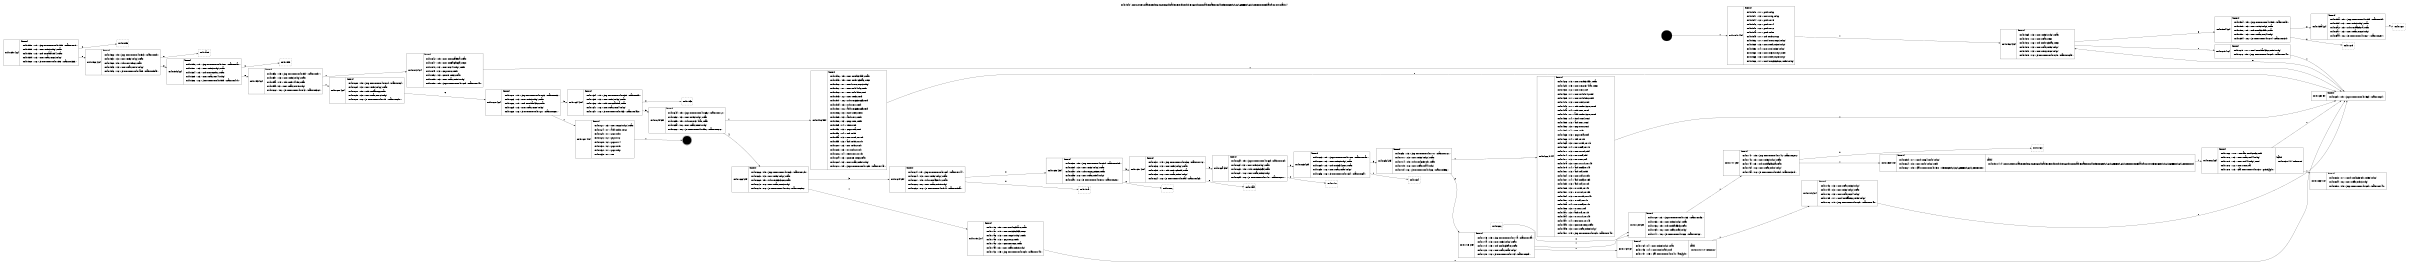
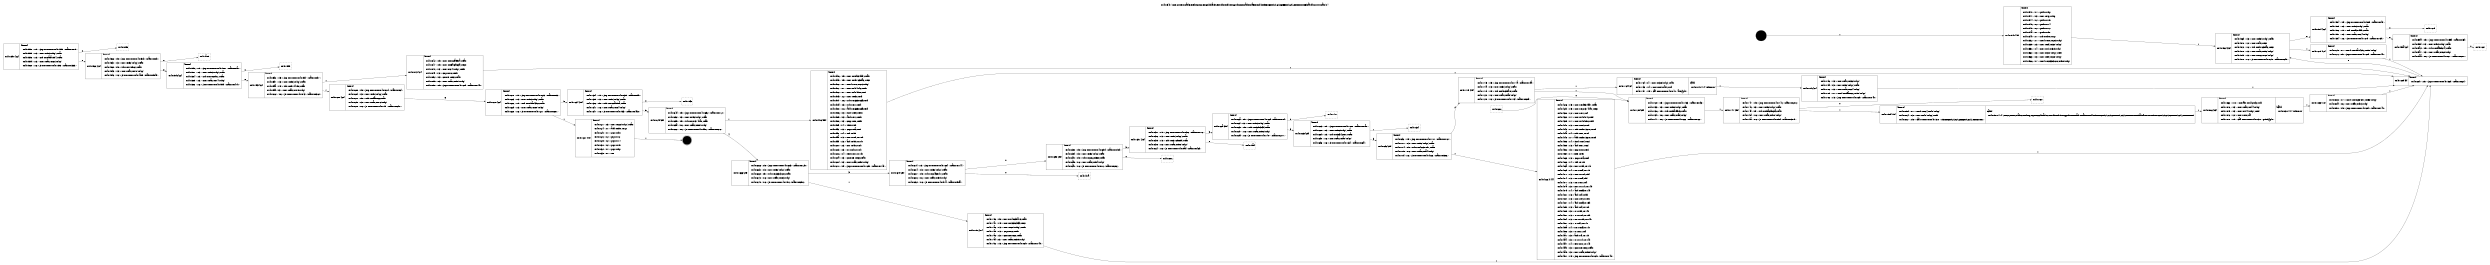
(2306, 125) -> (2397, 90)
